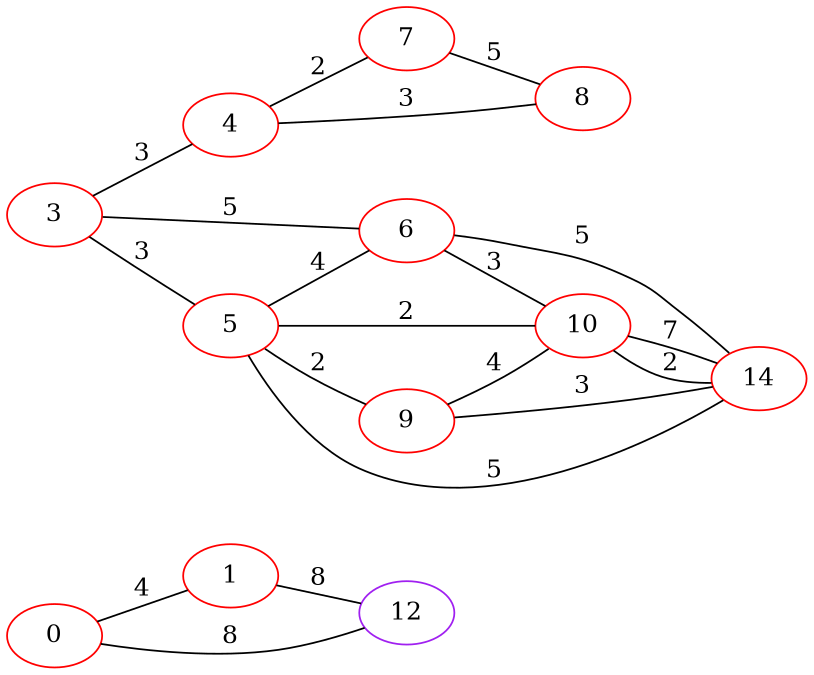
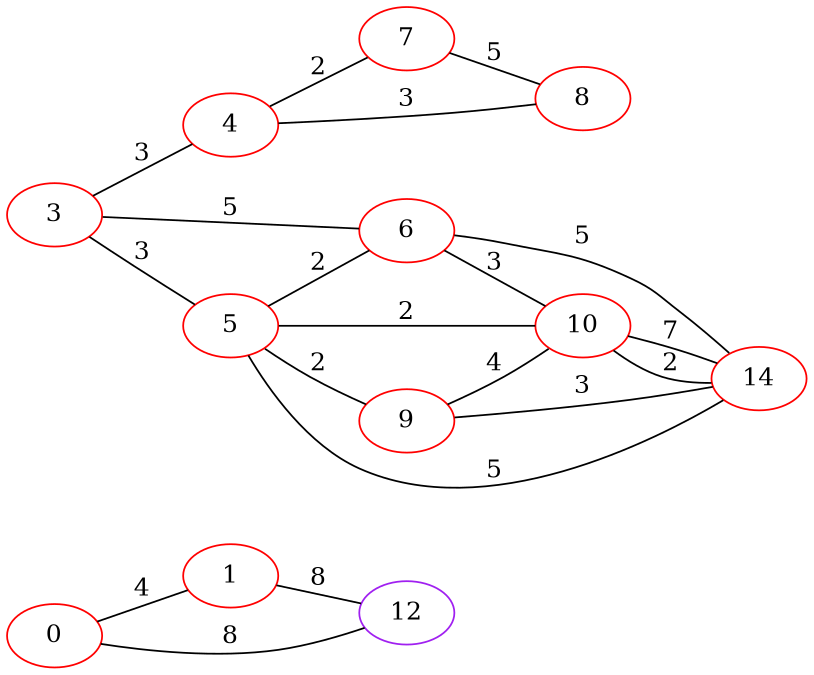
(319, 263) -> (319, 263)
